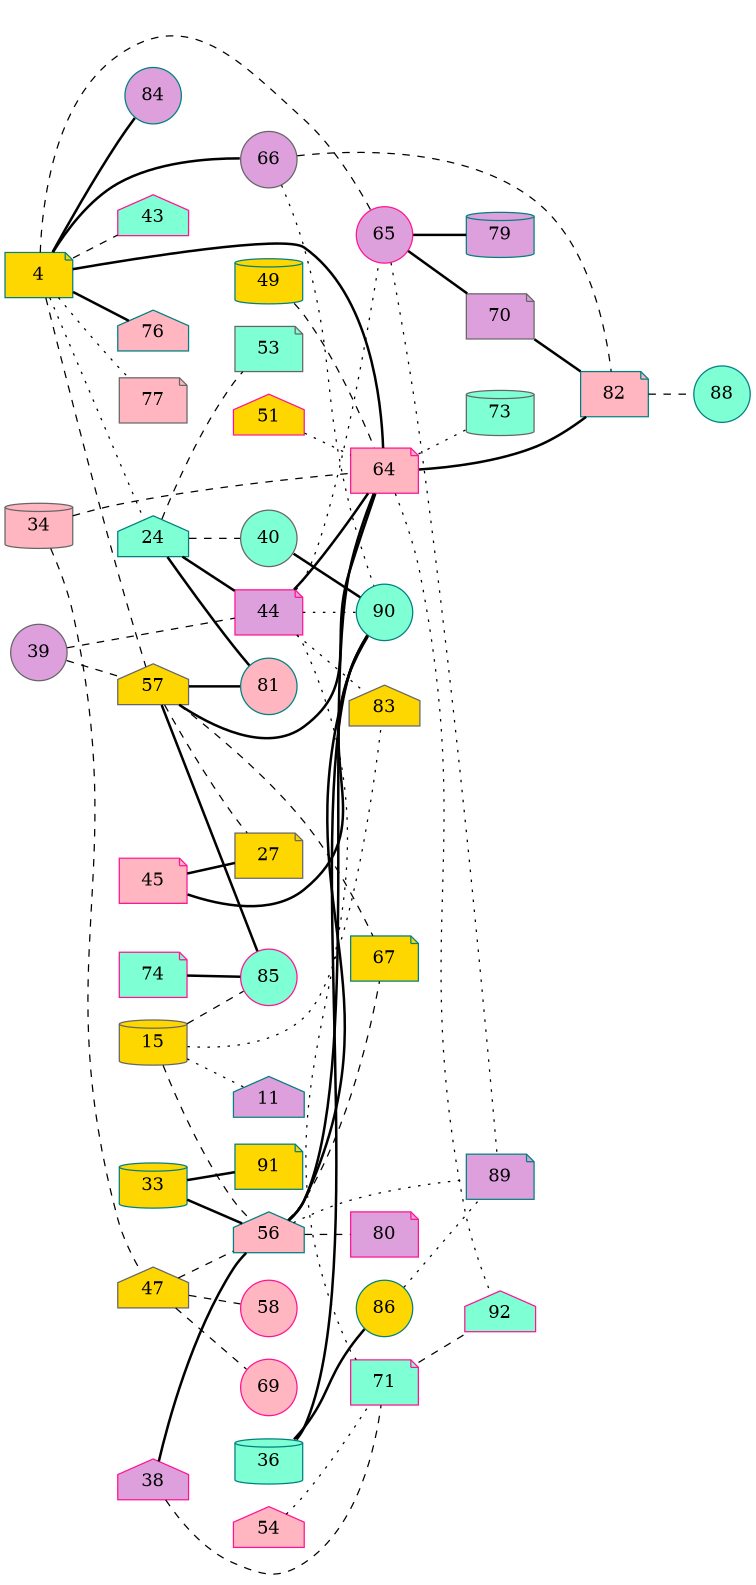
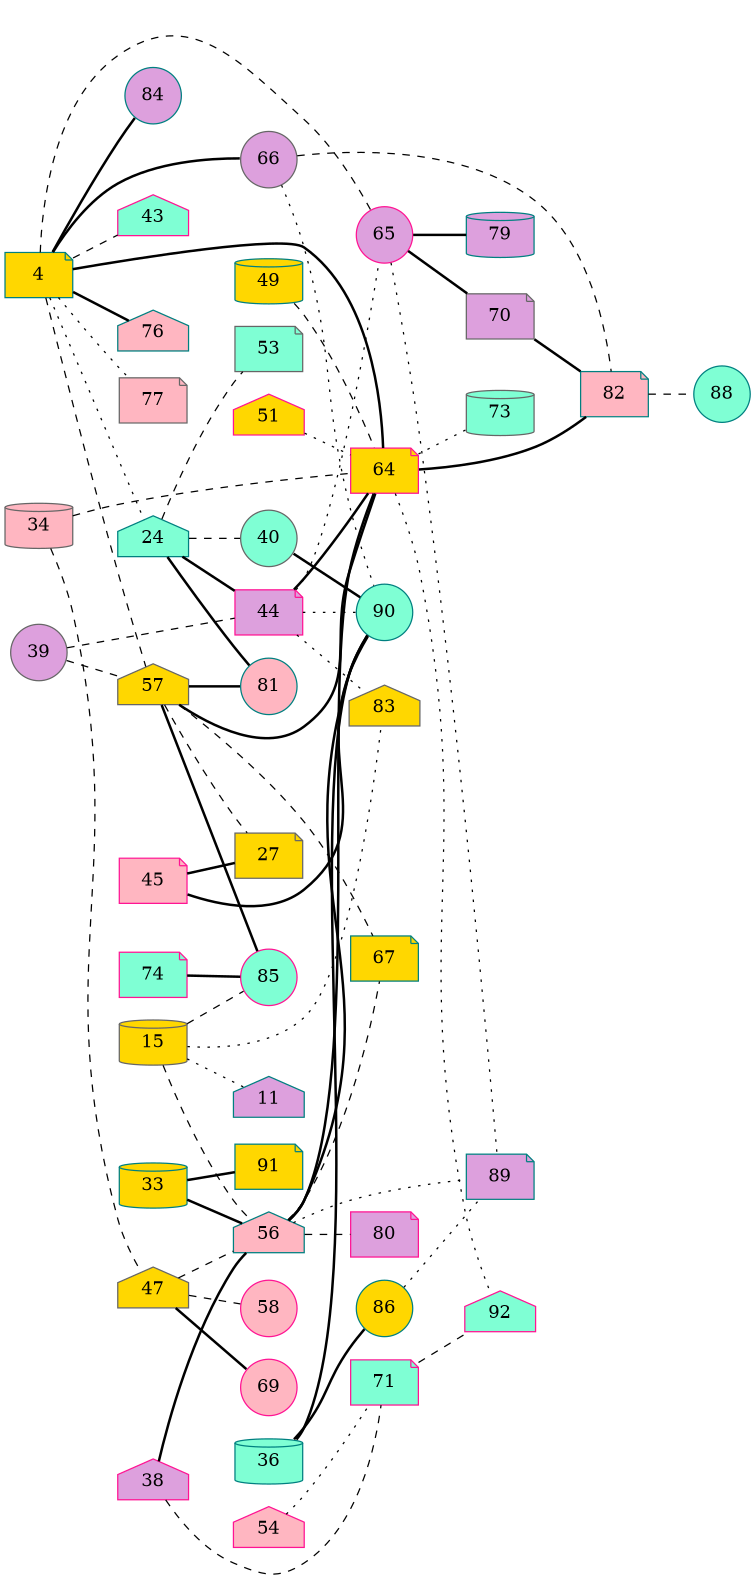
(385, 471) -> (385, 471)
(323, 1016) -> none
(211, 1339) -> (211, 1339)
